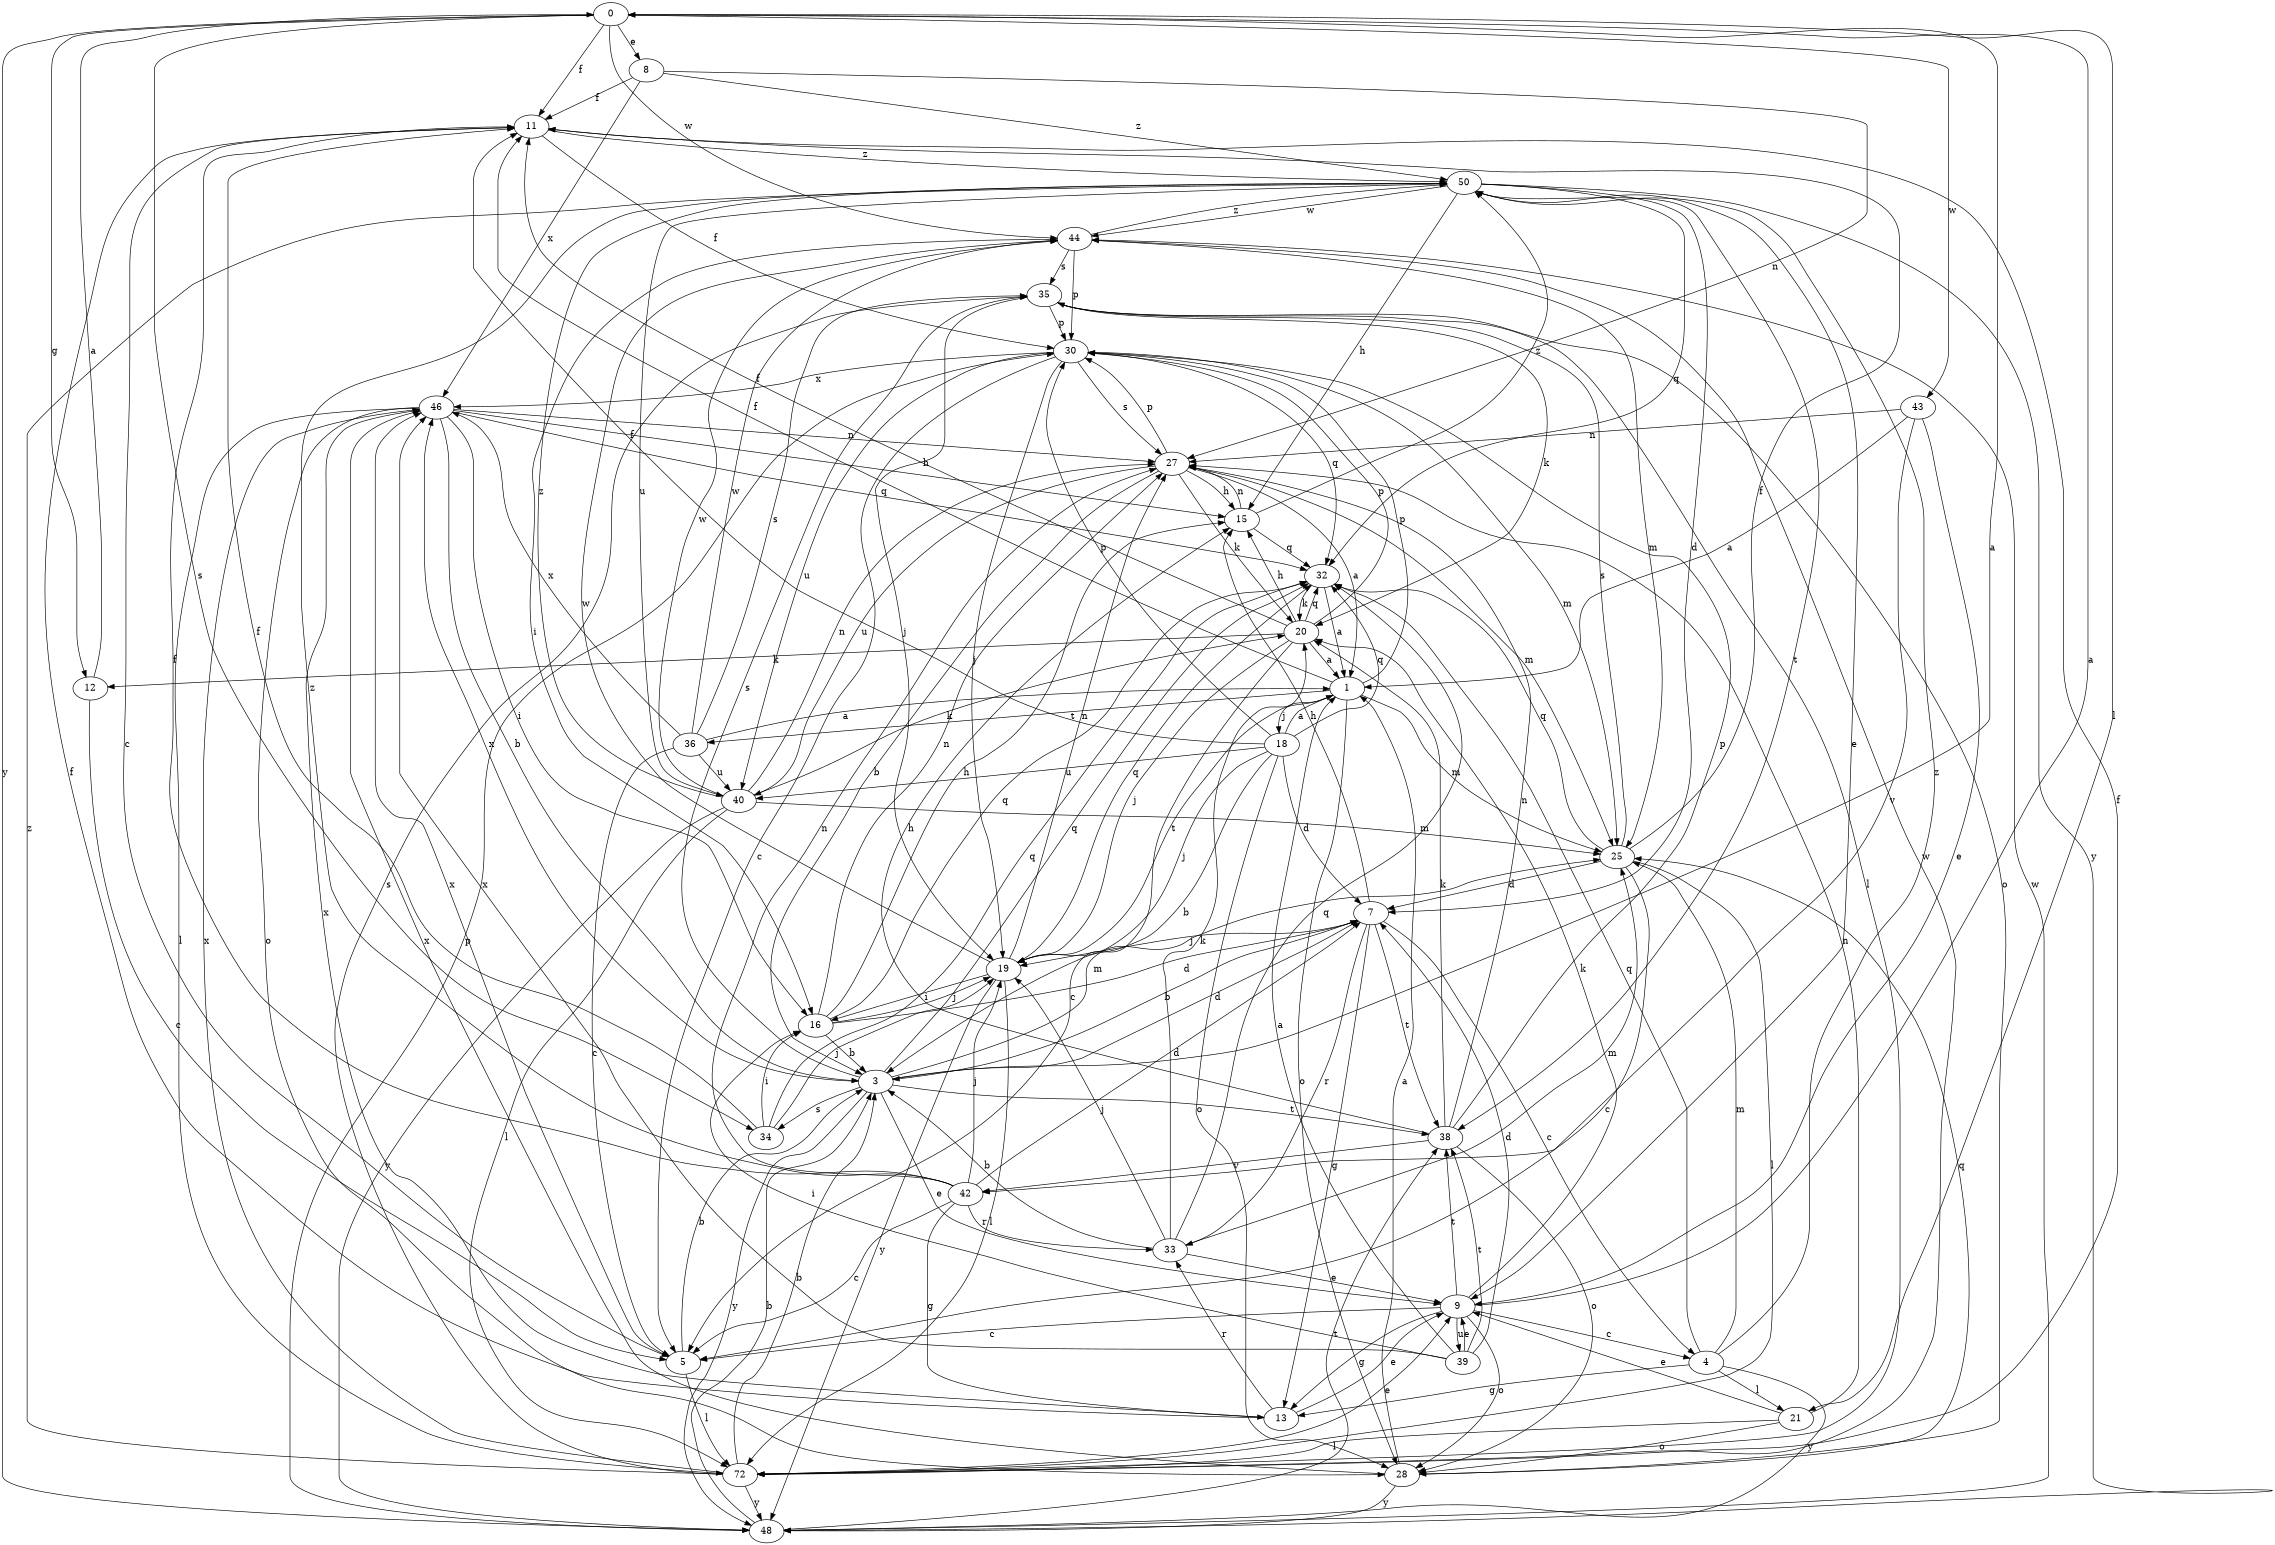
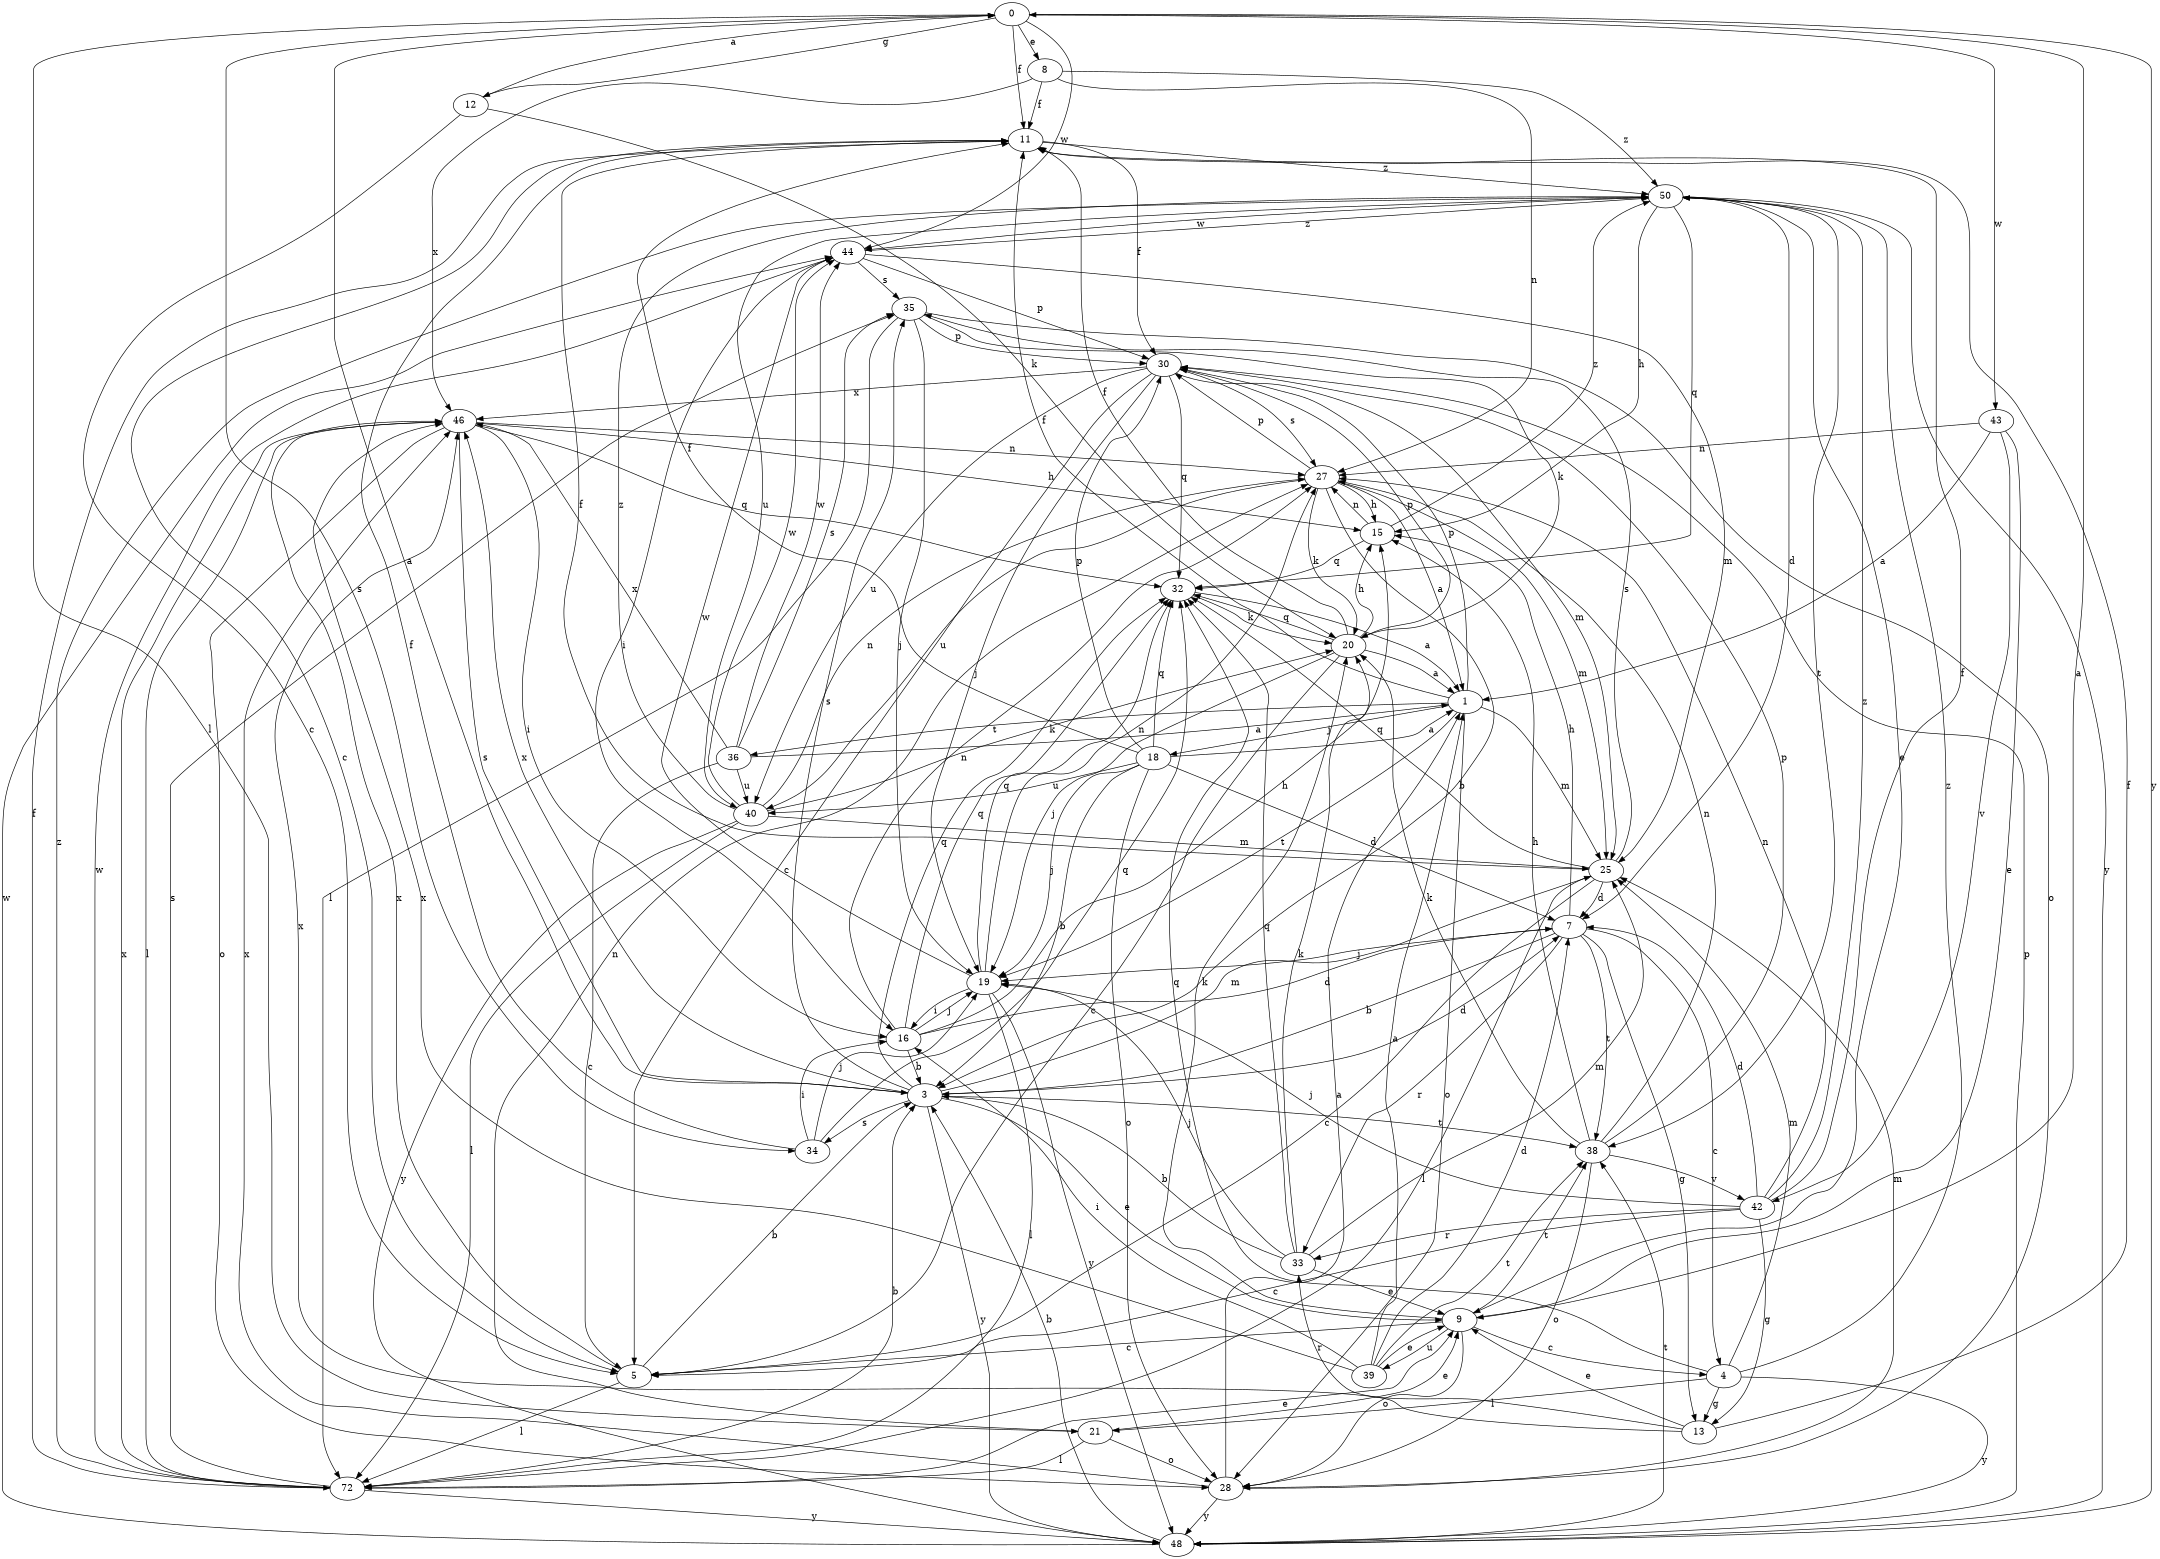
(699, 659) -> (953, 299)
(518, 745) -> (486, 758)
(1962, 1166) -> (1898, 1180)
(1378, 1340) -> none
